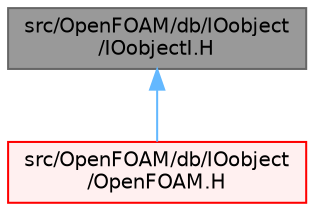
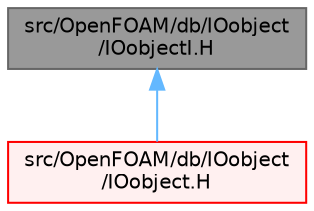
(157, 172) -> (157, 172)
